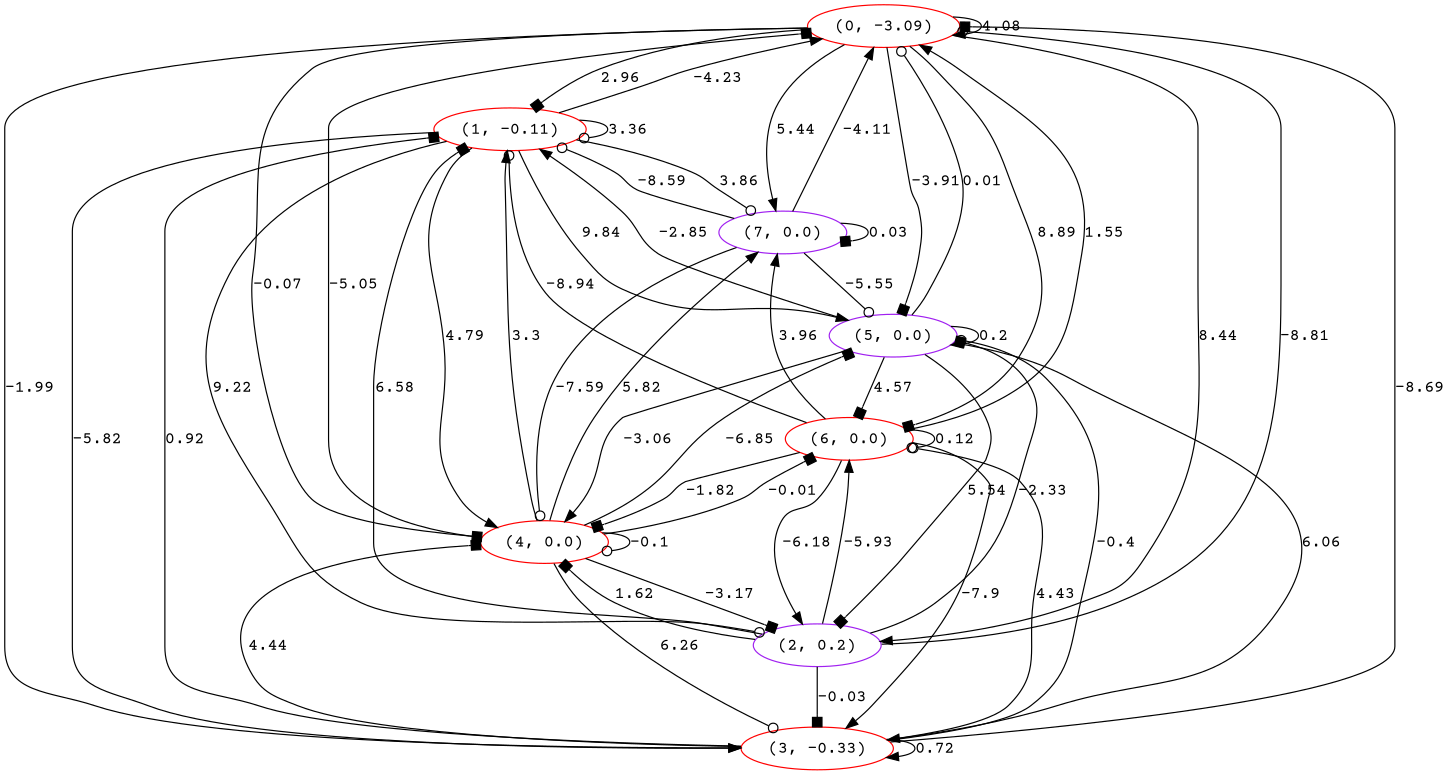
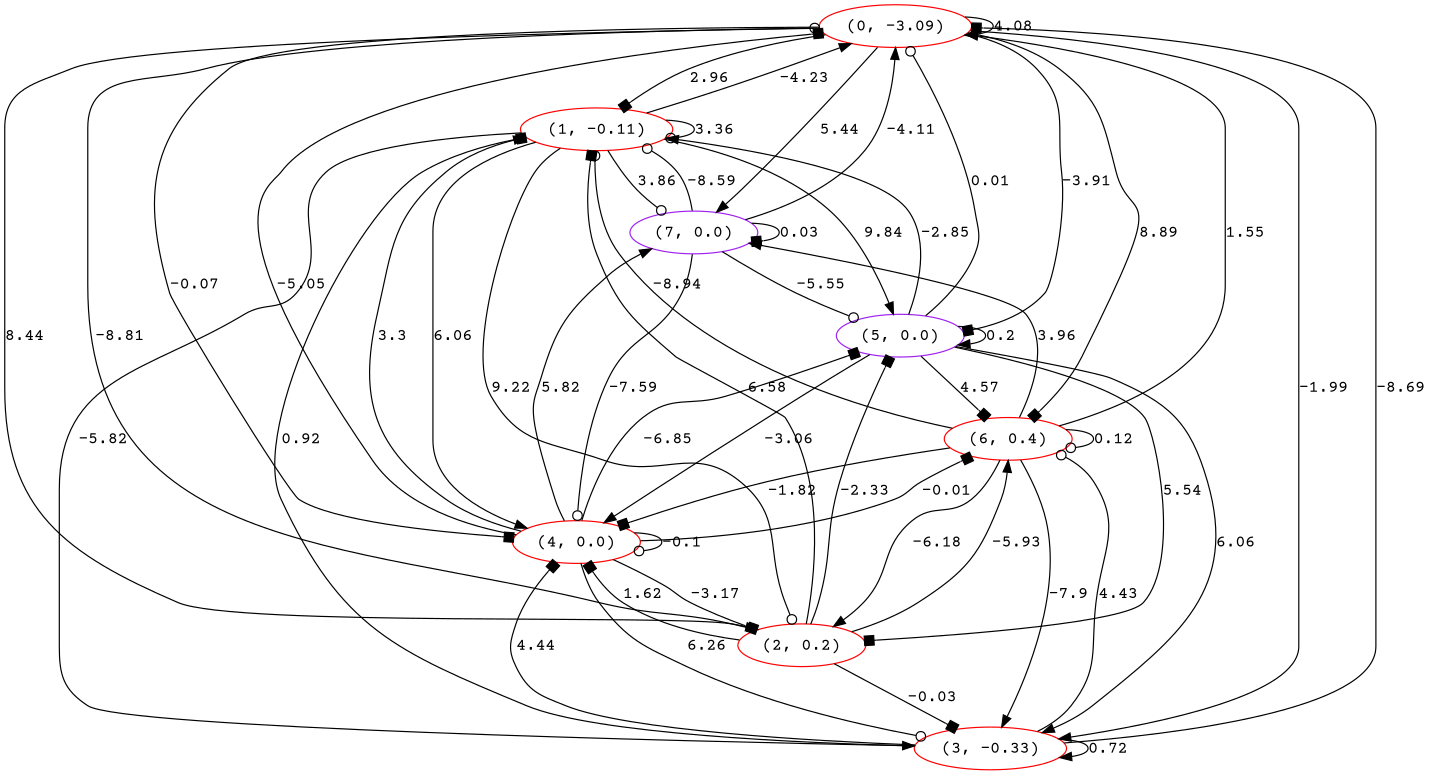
(465, 336) -> (453, 336)
(849, 439) -> (1008, 439)
(1088, 571) -> none
(817, 645) -> (802, 645)
